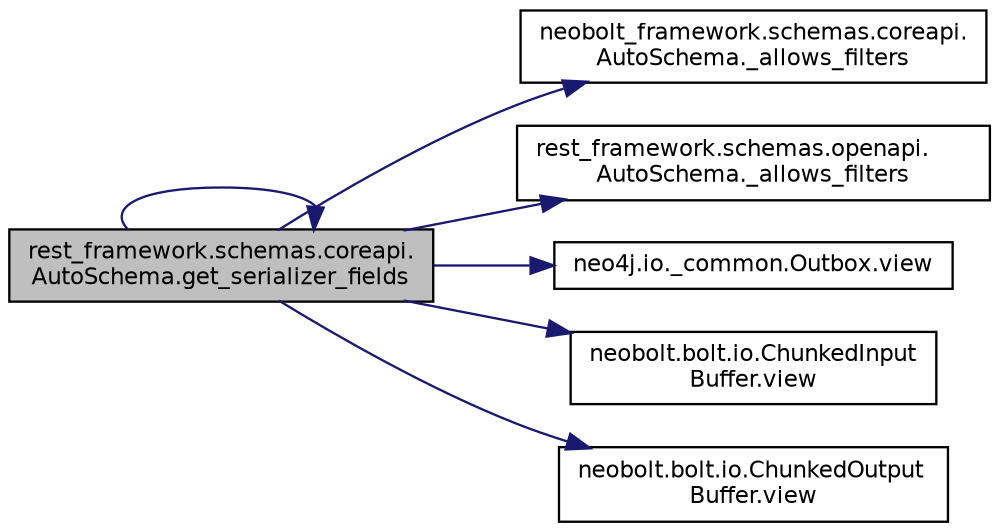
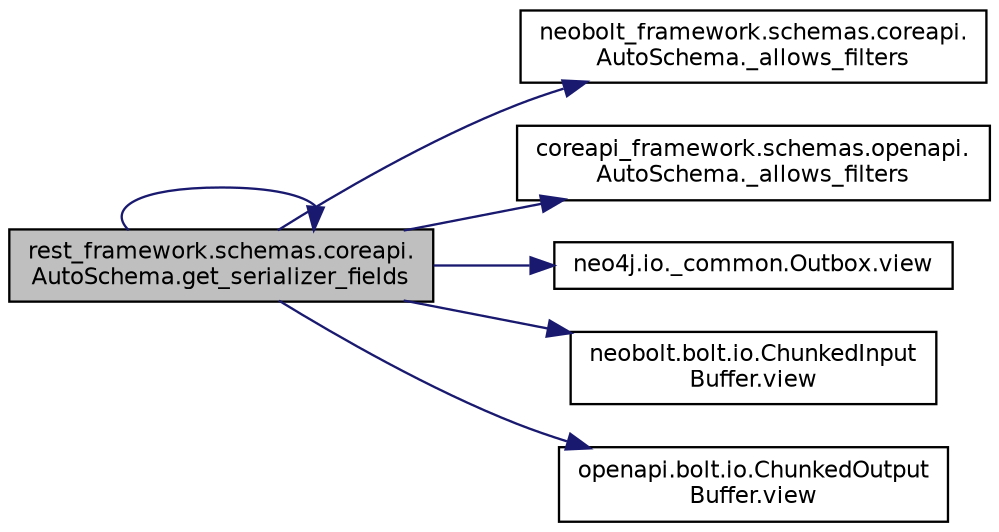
(753, 163) -> (753, 163)
(753, 484) -> (753, 484)
